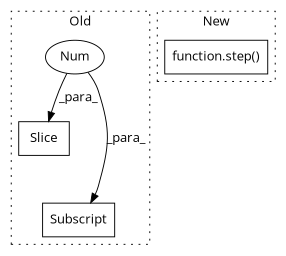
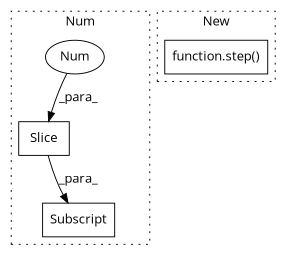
(81, 22) -> (81, 22)
(107, 132) -> (55, 176)
